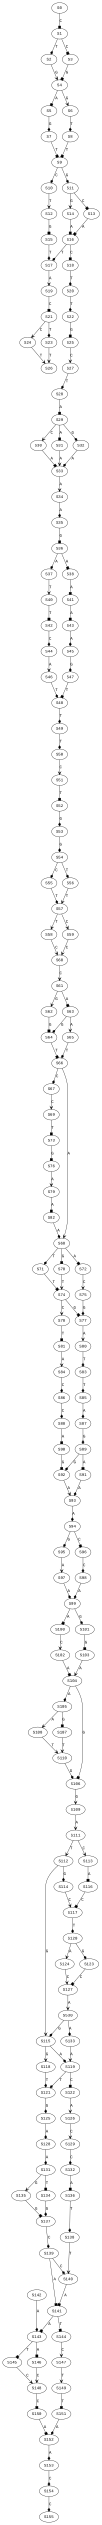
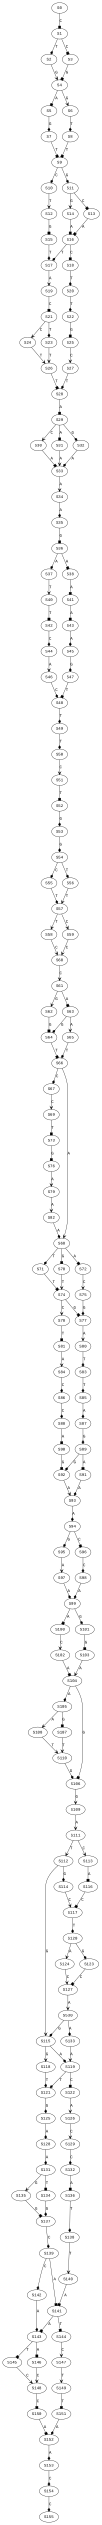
none -> (54, 380)
(57, 690) -> (57, 690)
(51, 1203) -> (51, 1203)
(57, 2265) -> (41, 2272)
